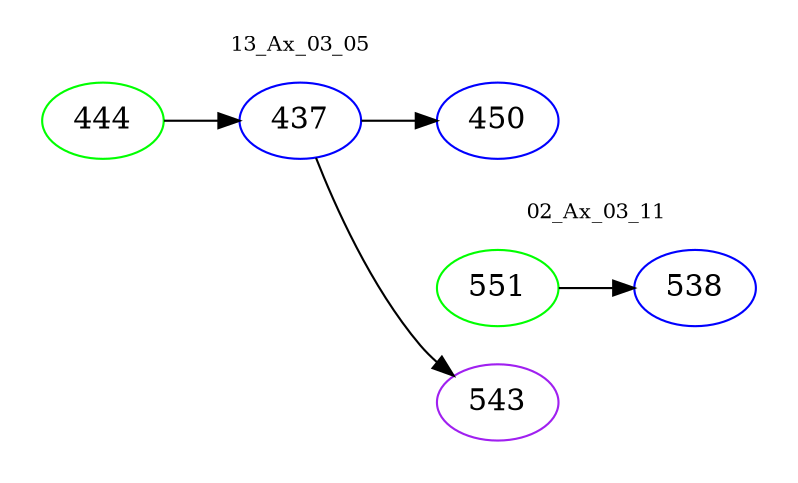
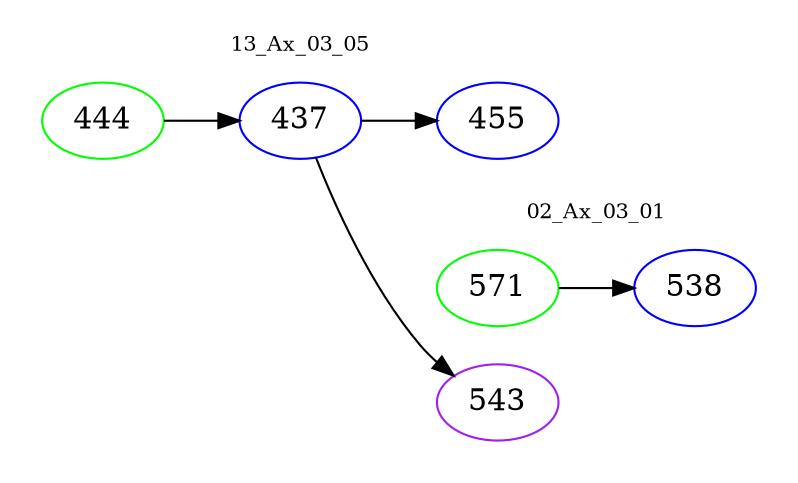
(498, 121) -> (498, 121)
(596, 213) -> (596, 213)
(498, 288) -> (498, 288)
